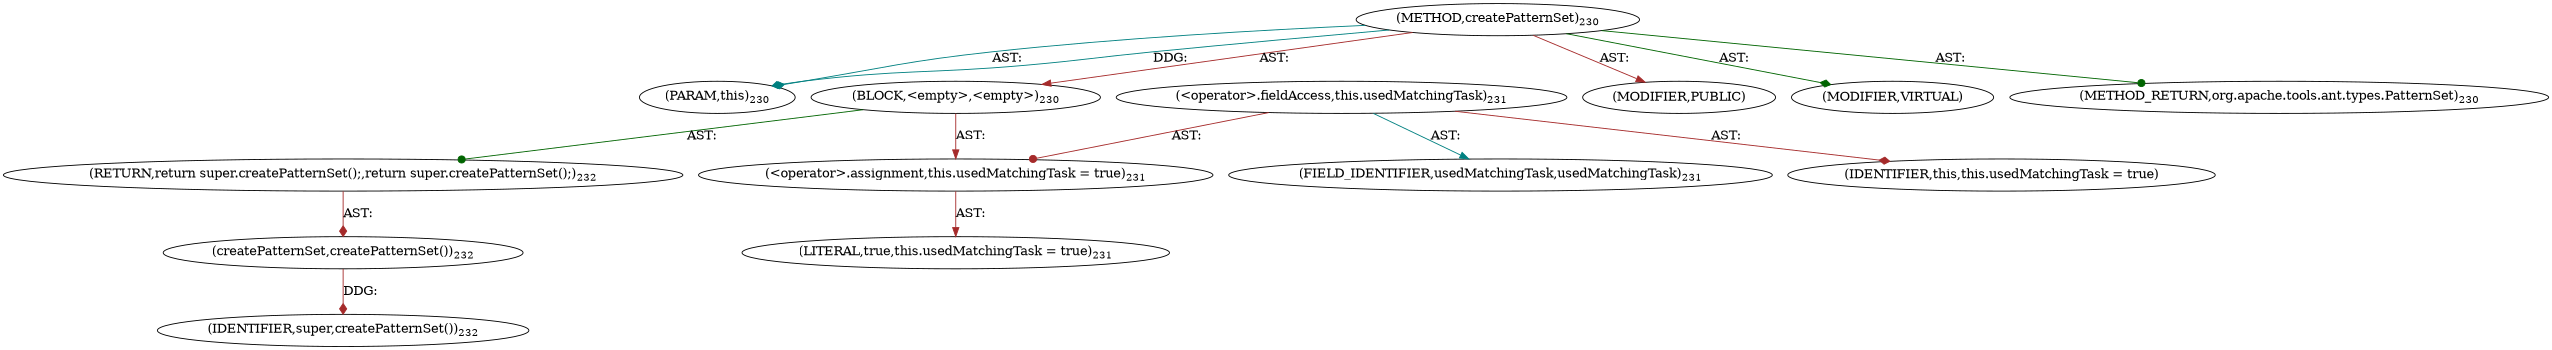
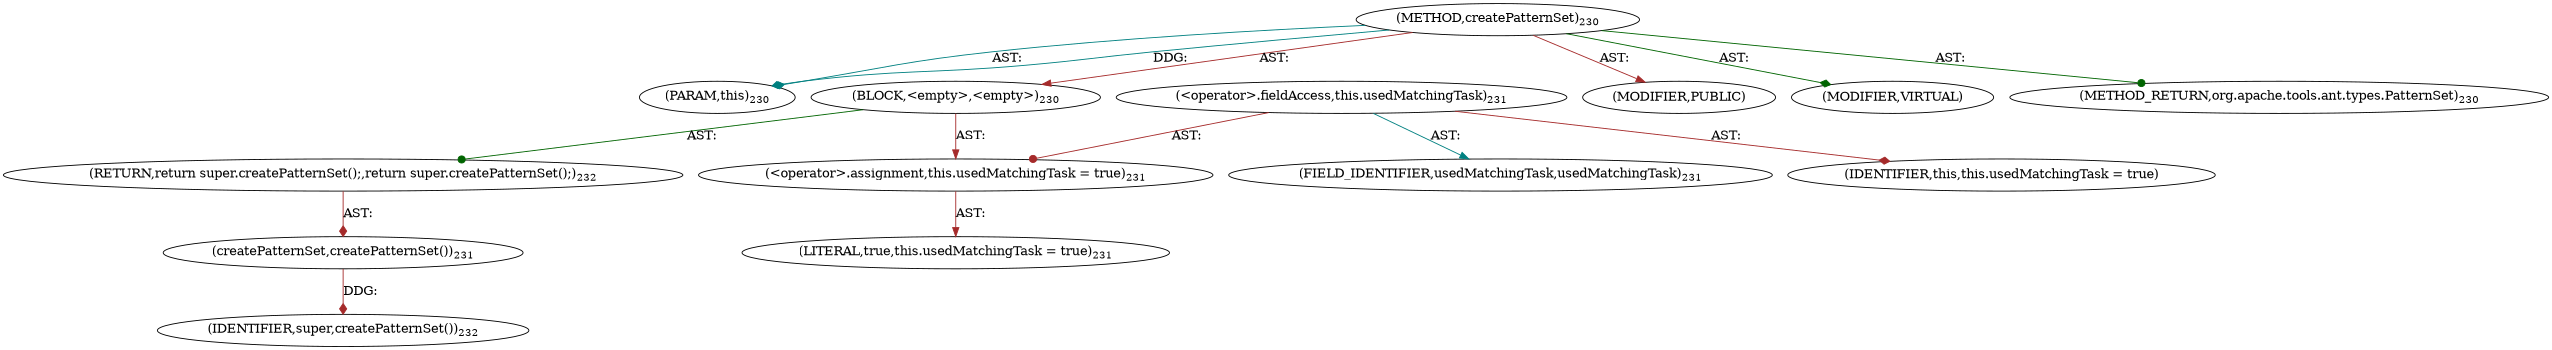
(464, 251) -> (464, 251)
